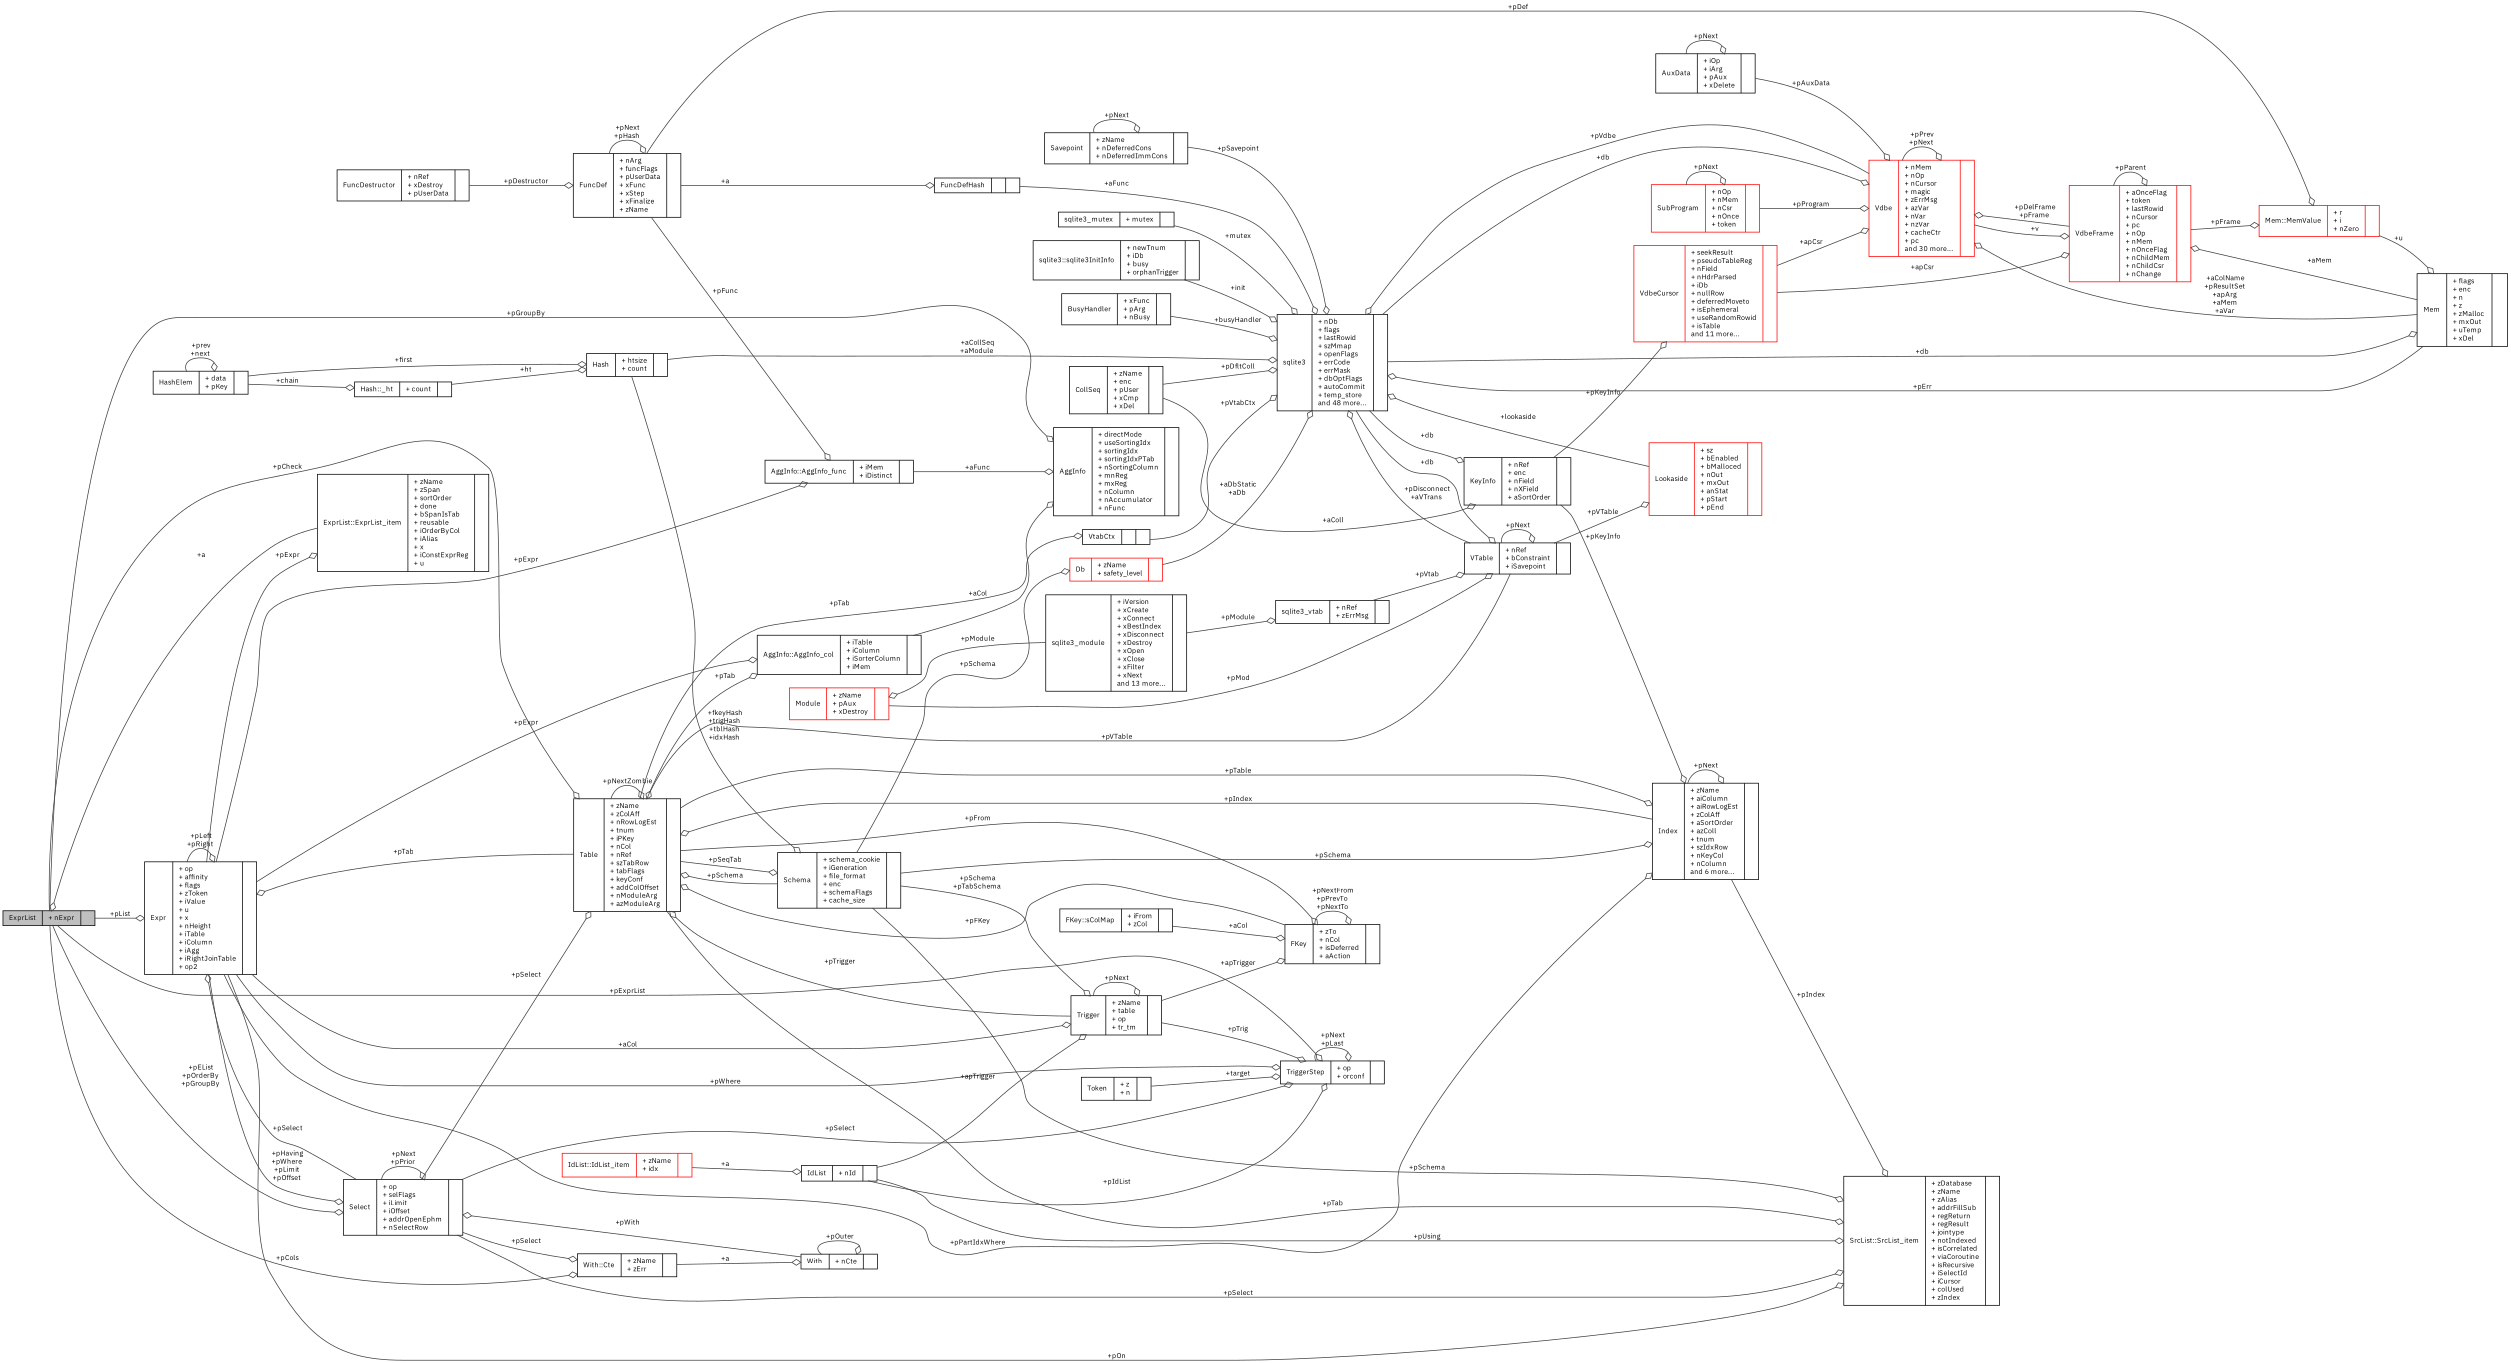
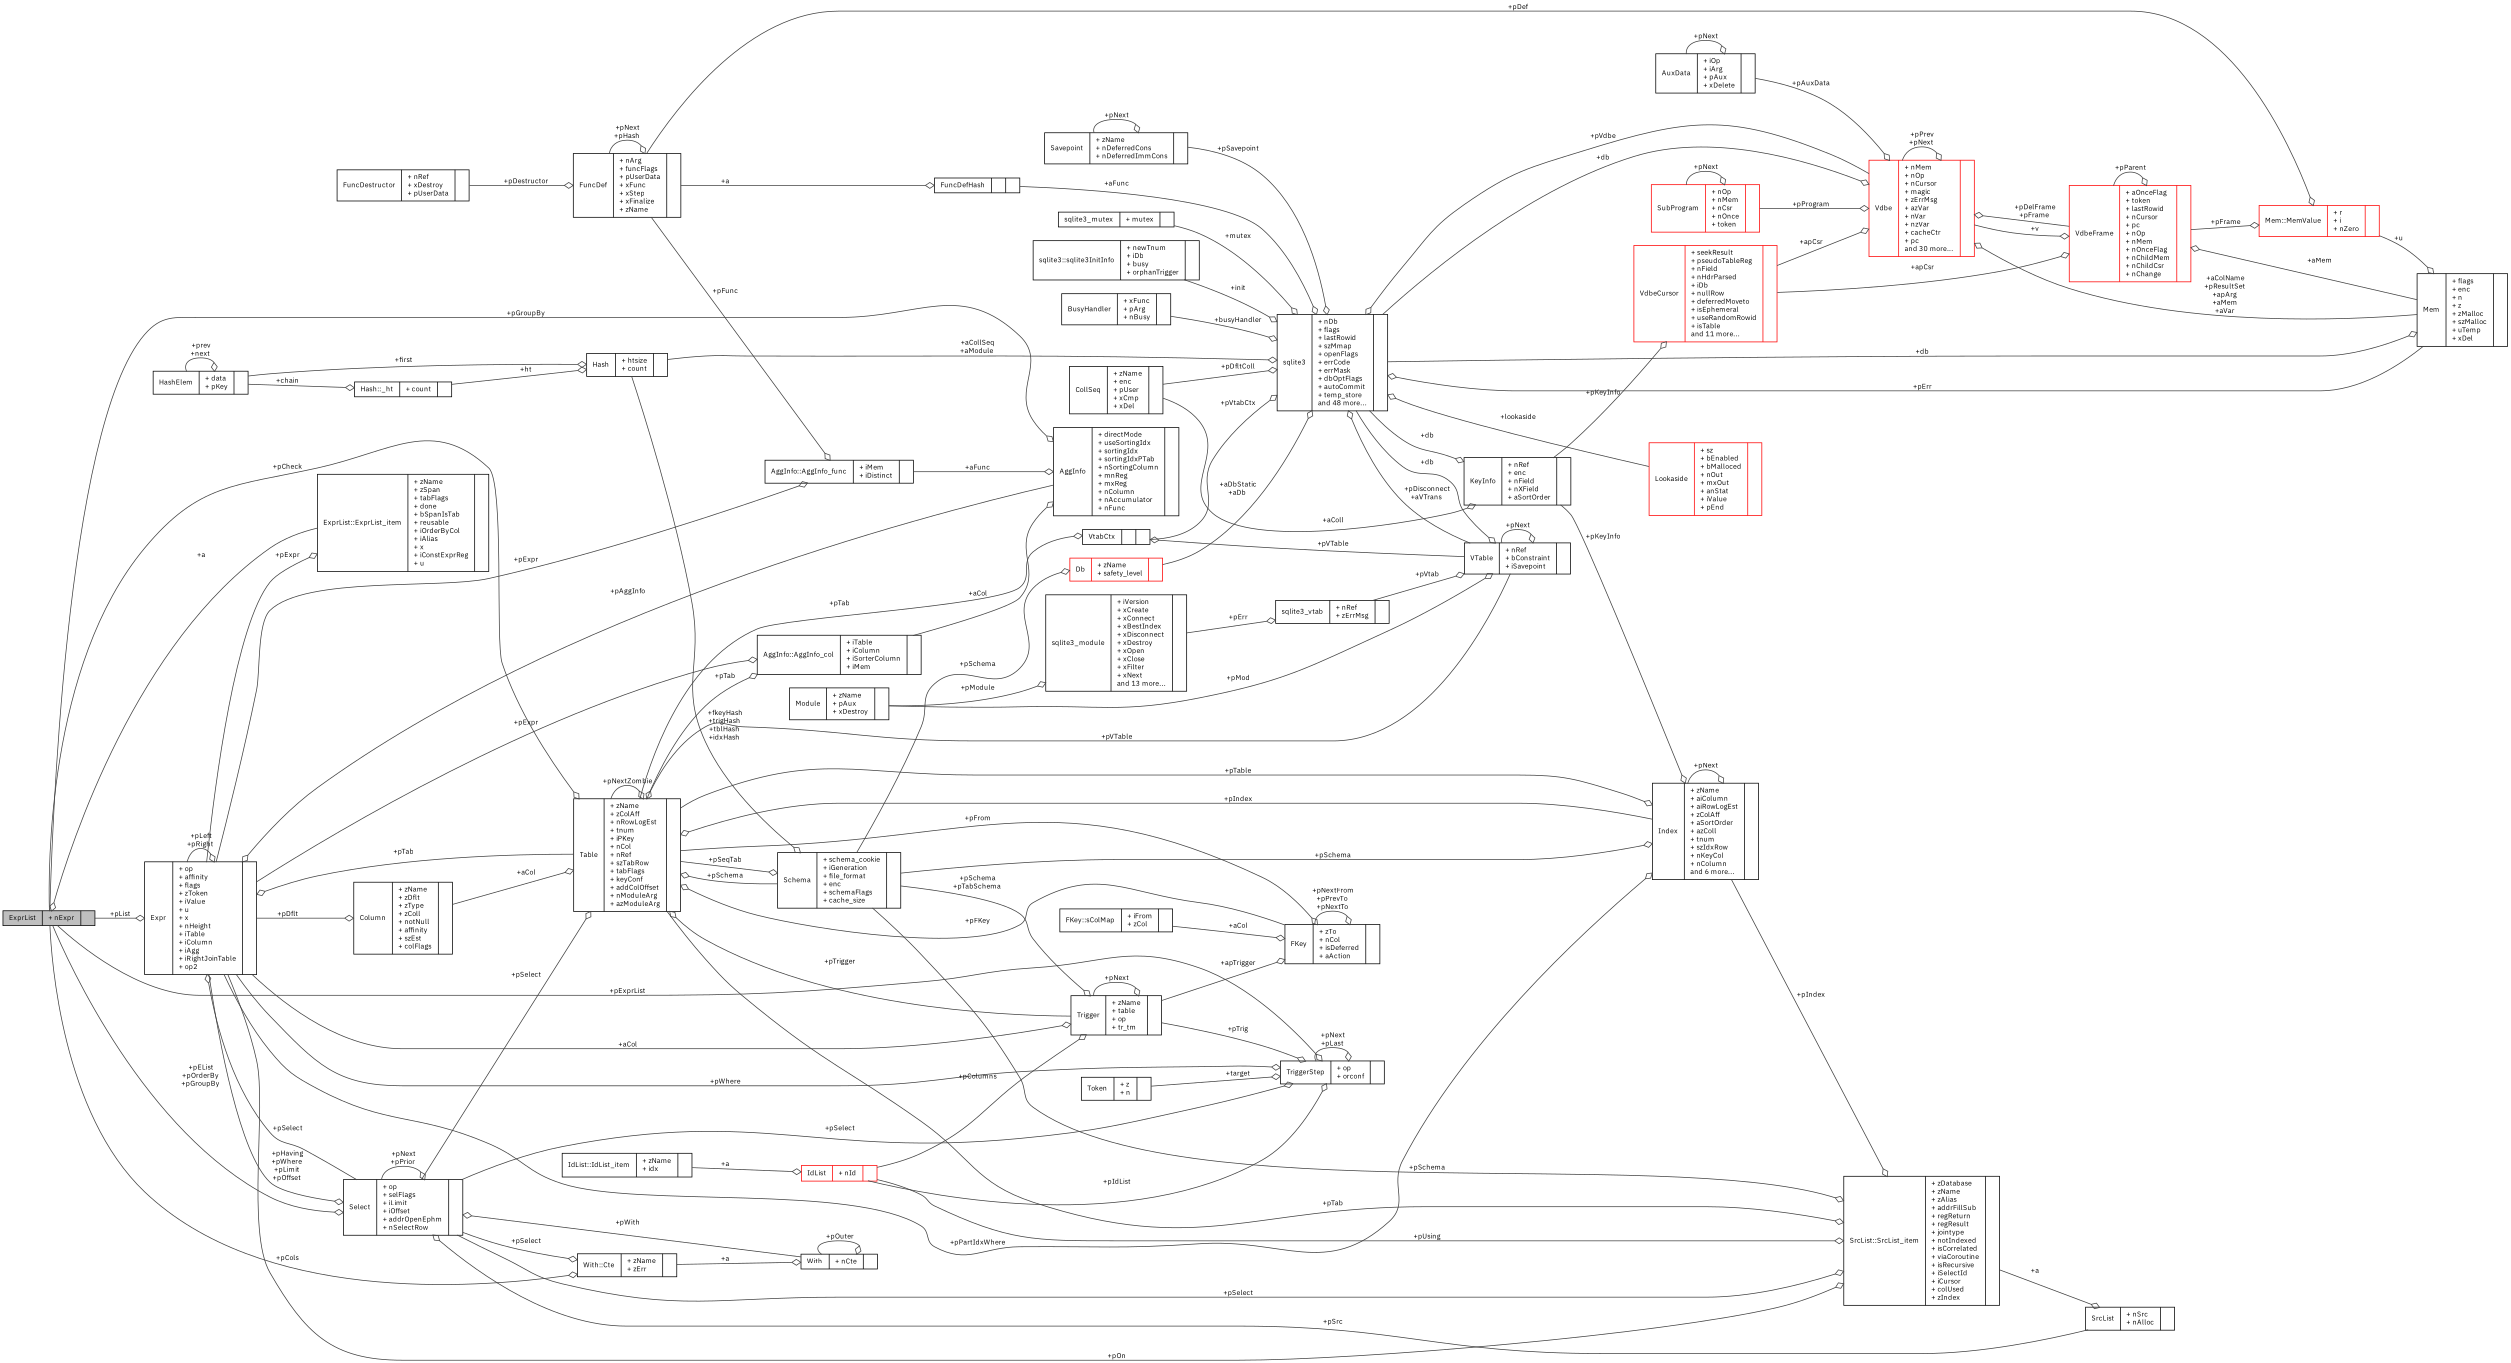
(2468, 322) -> (2470, 322)
(433, 498) -> (431, 498)
(1714, 499) -> (1714, 499)
(1597, 525) -> (1312, 550)
(1237, 617) -> (1237, 617)
none -> (626, 621)
(962, 650) -> (964, 702)
(839, 704) -> (839, 704)
none -> (403, 918)
(977, 1077) -> (977, 1077)
(627, 1165) -> (627, 1165)
(839, 1173) -> (839, 1173)
none -> (2130, 1319)
